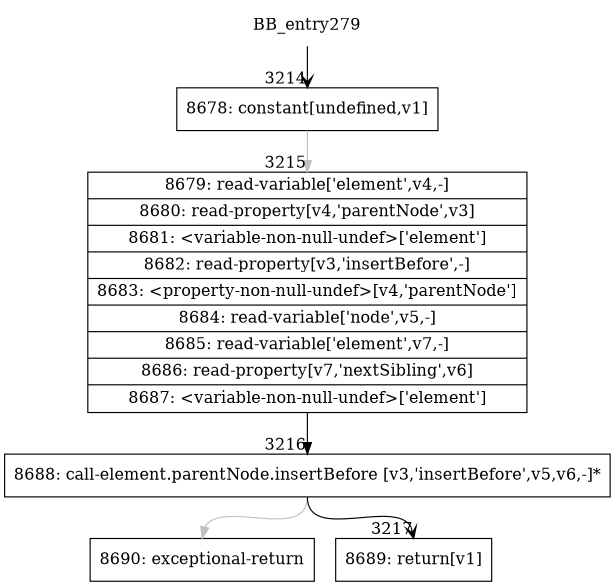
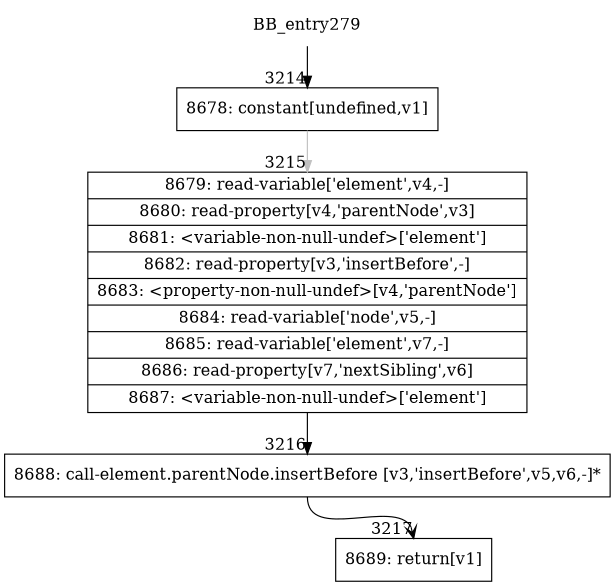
(307, 61) -> (307, 61)
(202, 560) -> none
